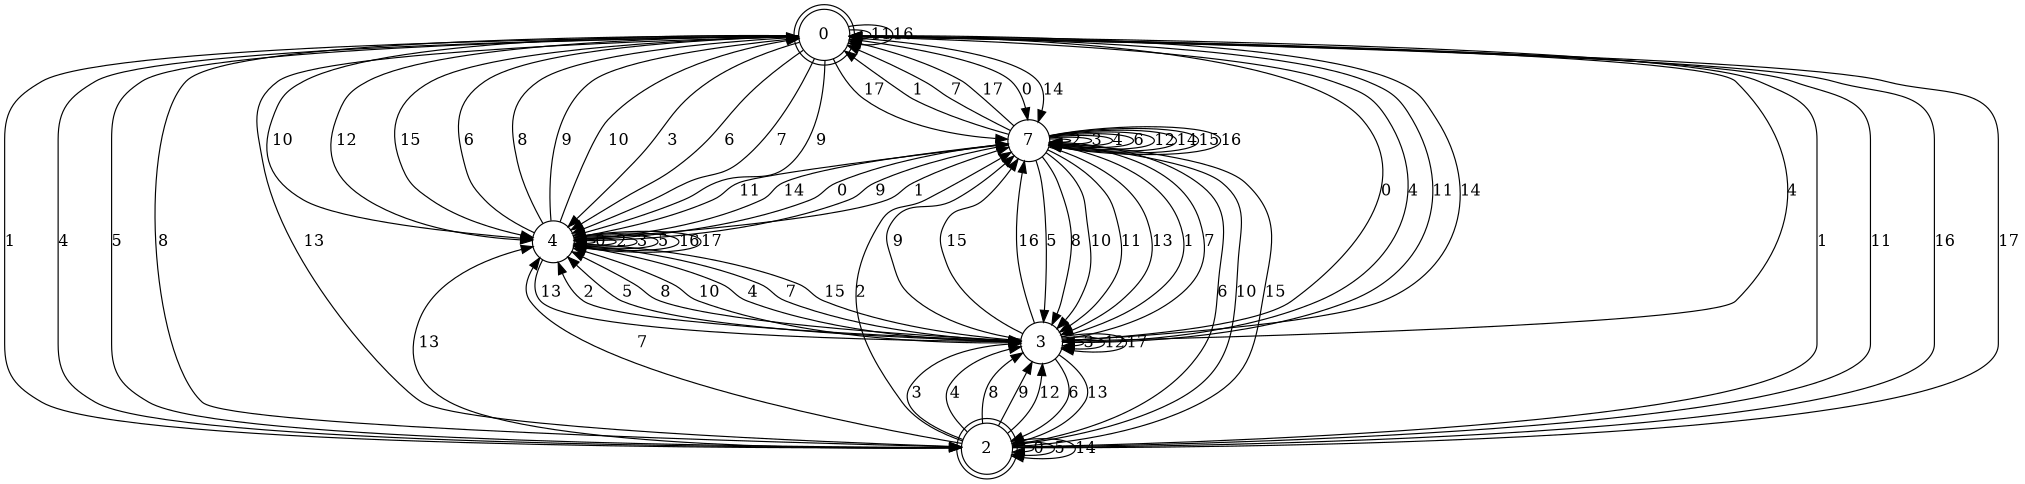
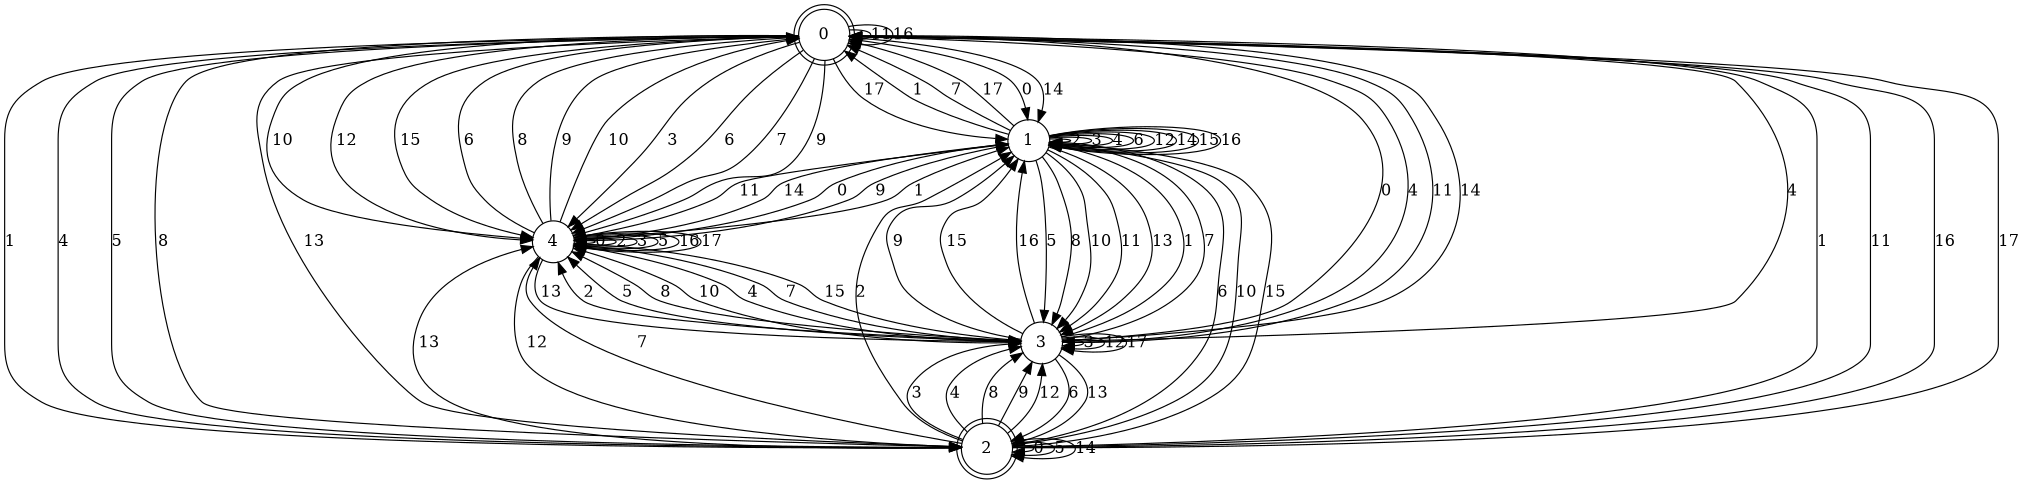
(1029, 141) -> (1029, 141)
none -> (675, 420)
